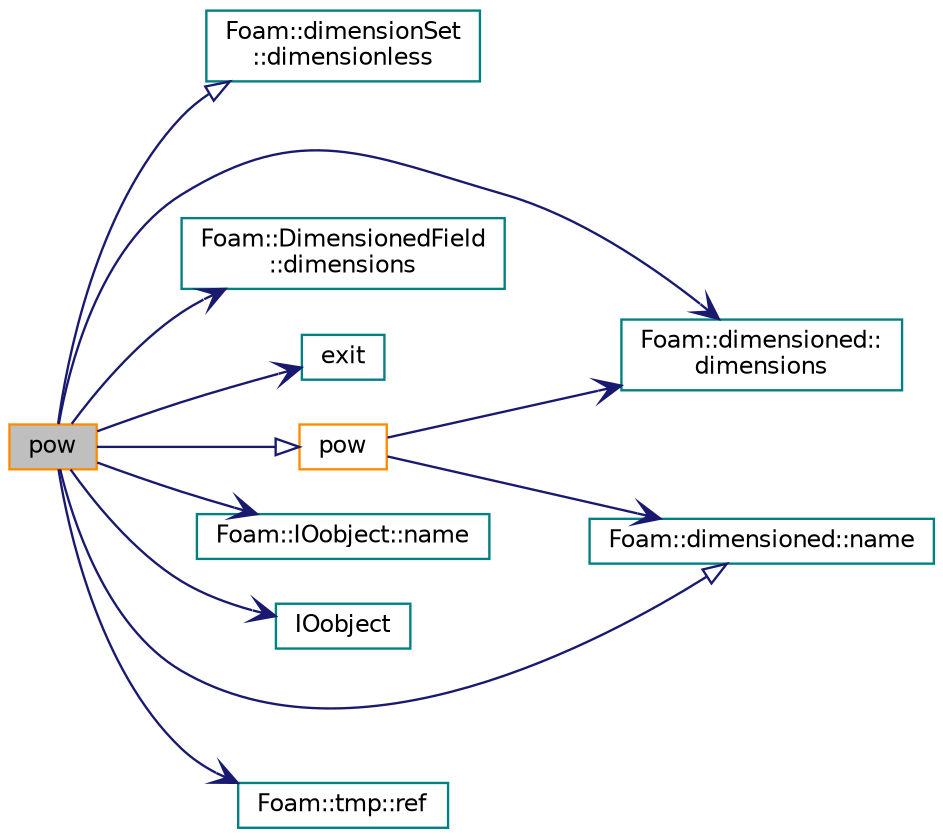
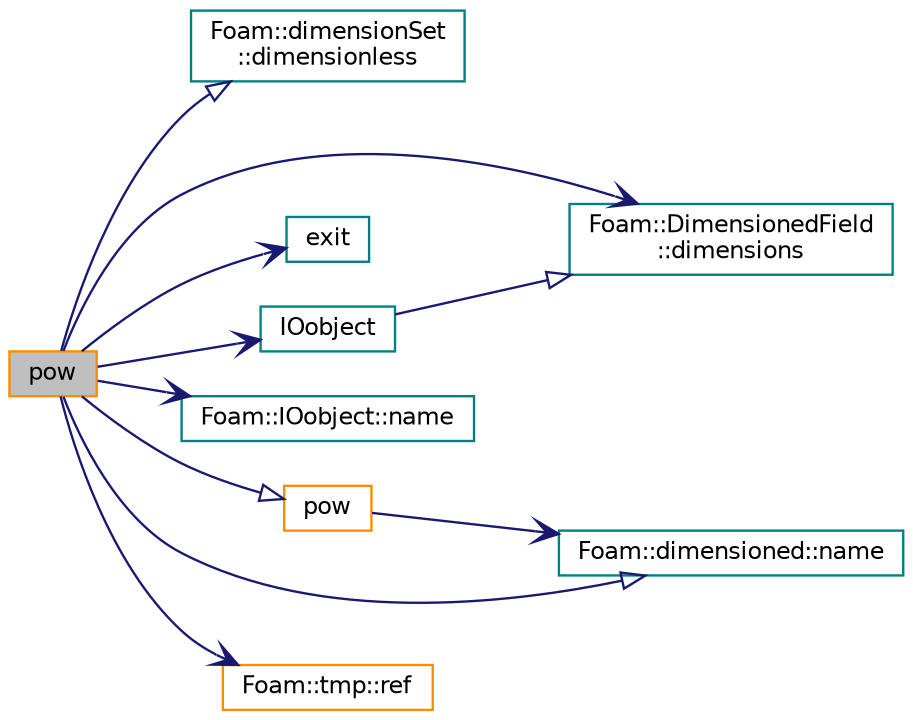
none -> (471, 297)
(762, 355) -> none
(343, 805) -> (328, 687)
